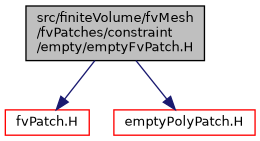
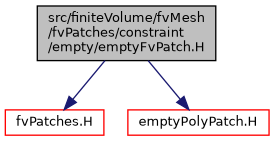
(47, 123) -> (55, 123)
